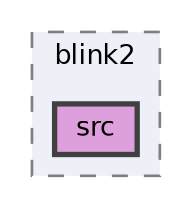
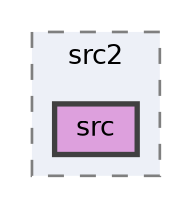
(96, 57) -> (96, 57)
